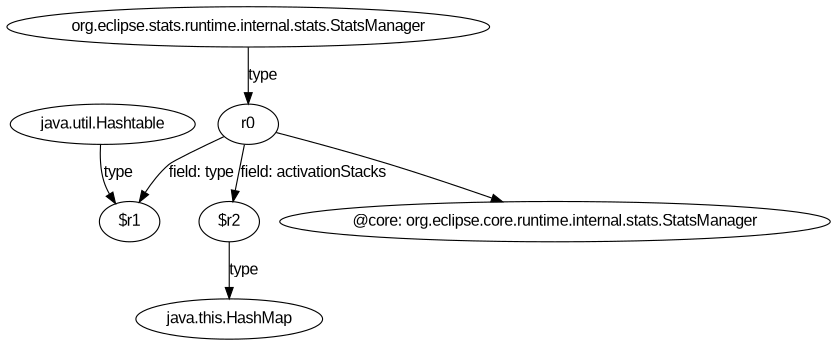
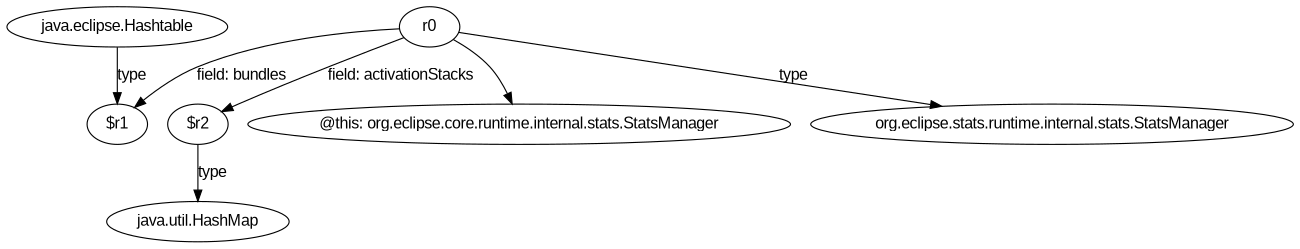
(248, 70) -> (695, 68)
(103, 124) -> (117, 27)
(201, 173) -> (242, 76)
(555, 222) -> (519, 124)
(229, 319) -> (198, 222)
